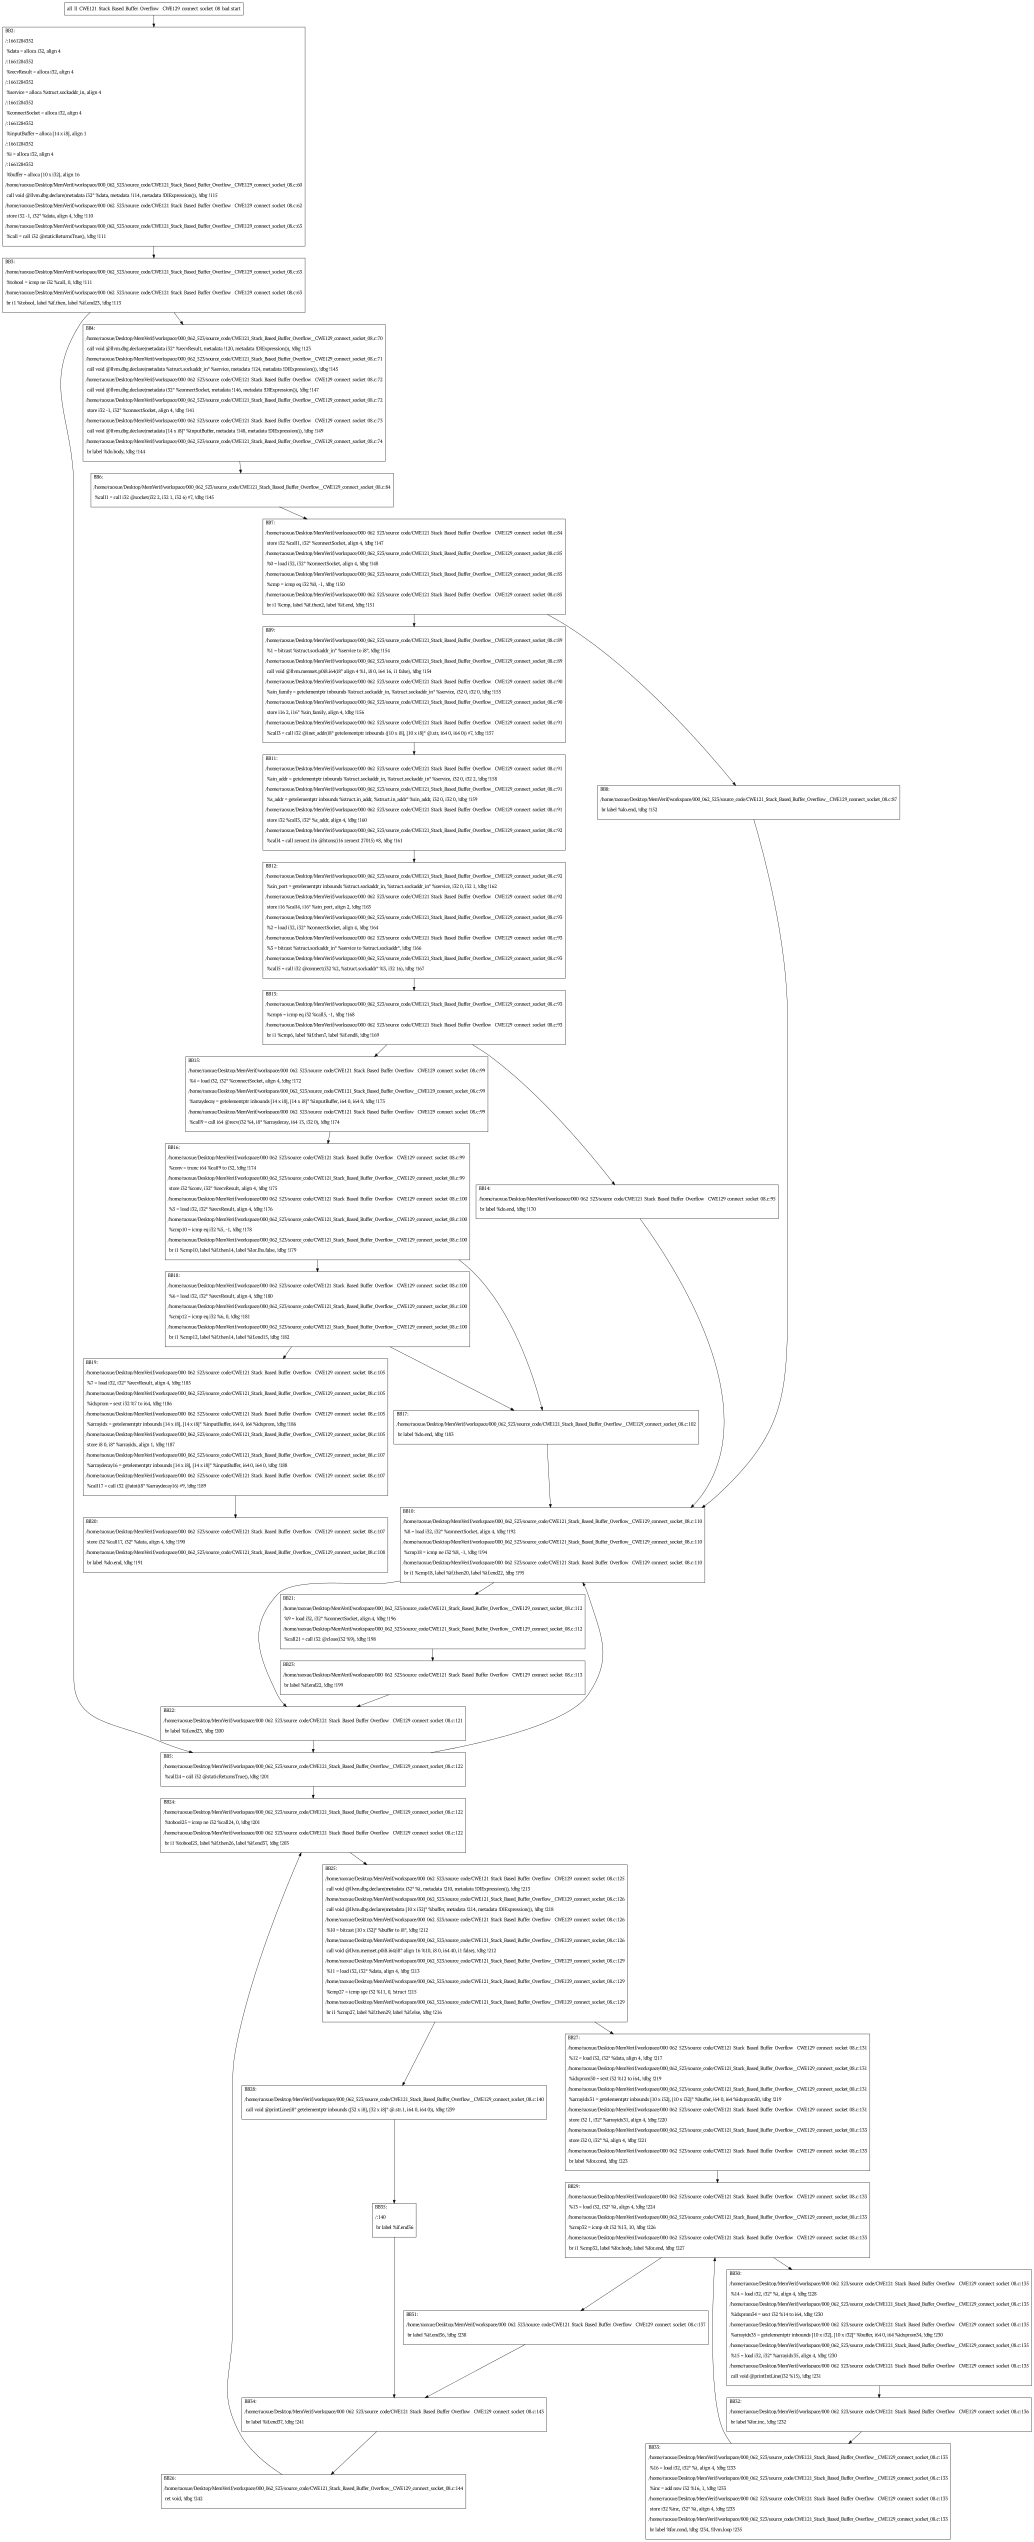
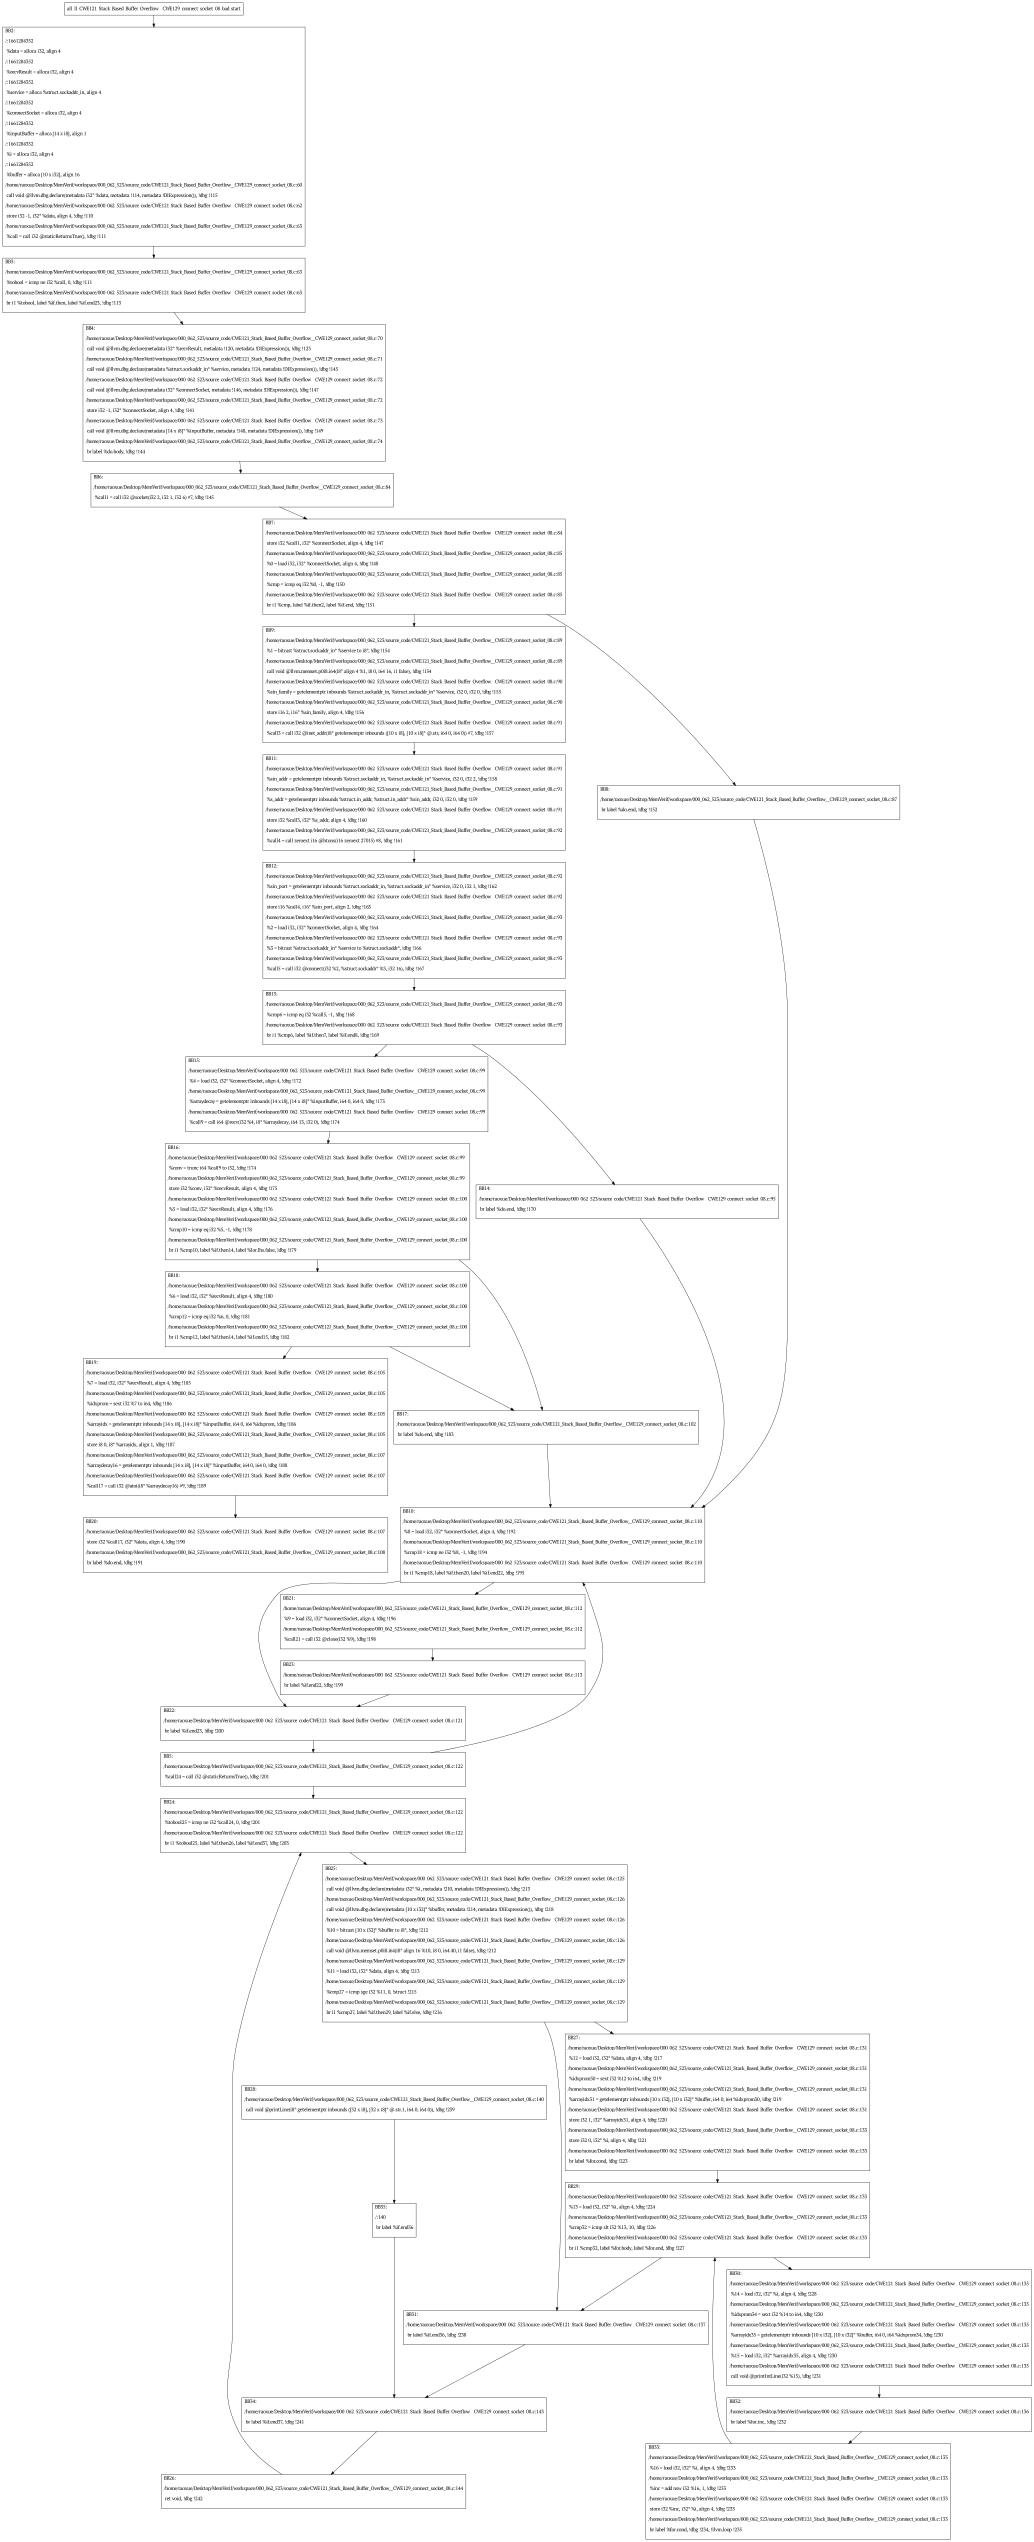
(74, 1065) -> none
(420, 2052) -> (562, 2164)
